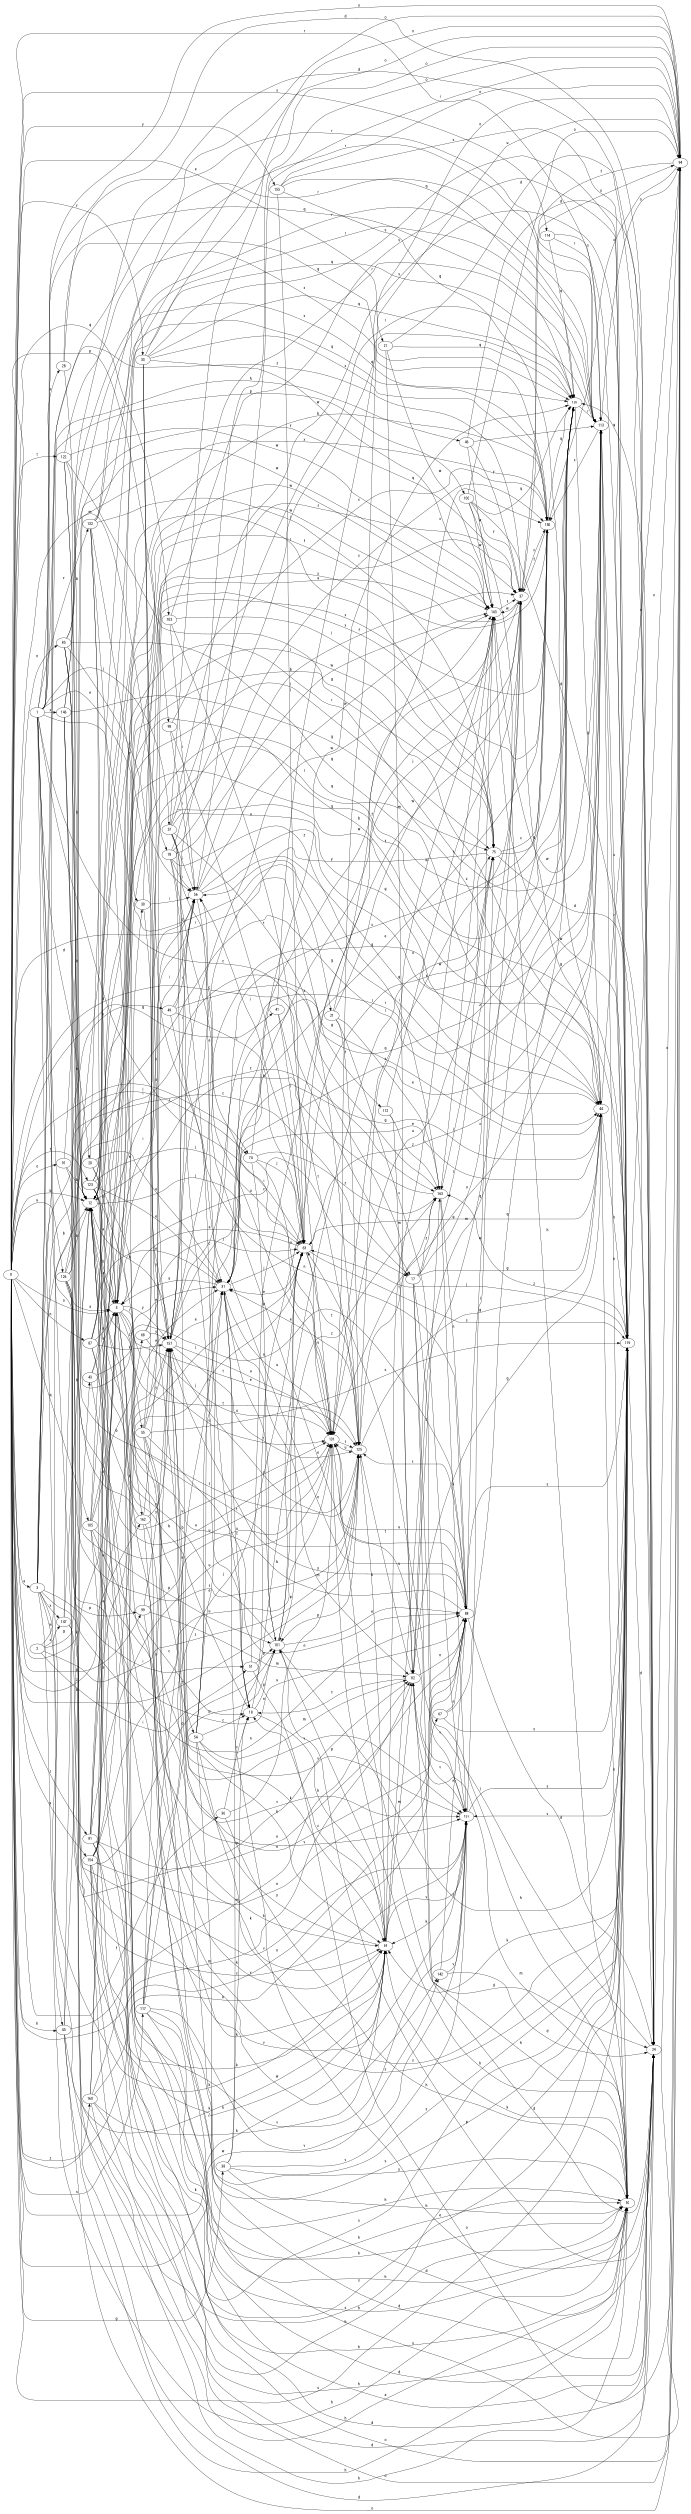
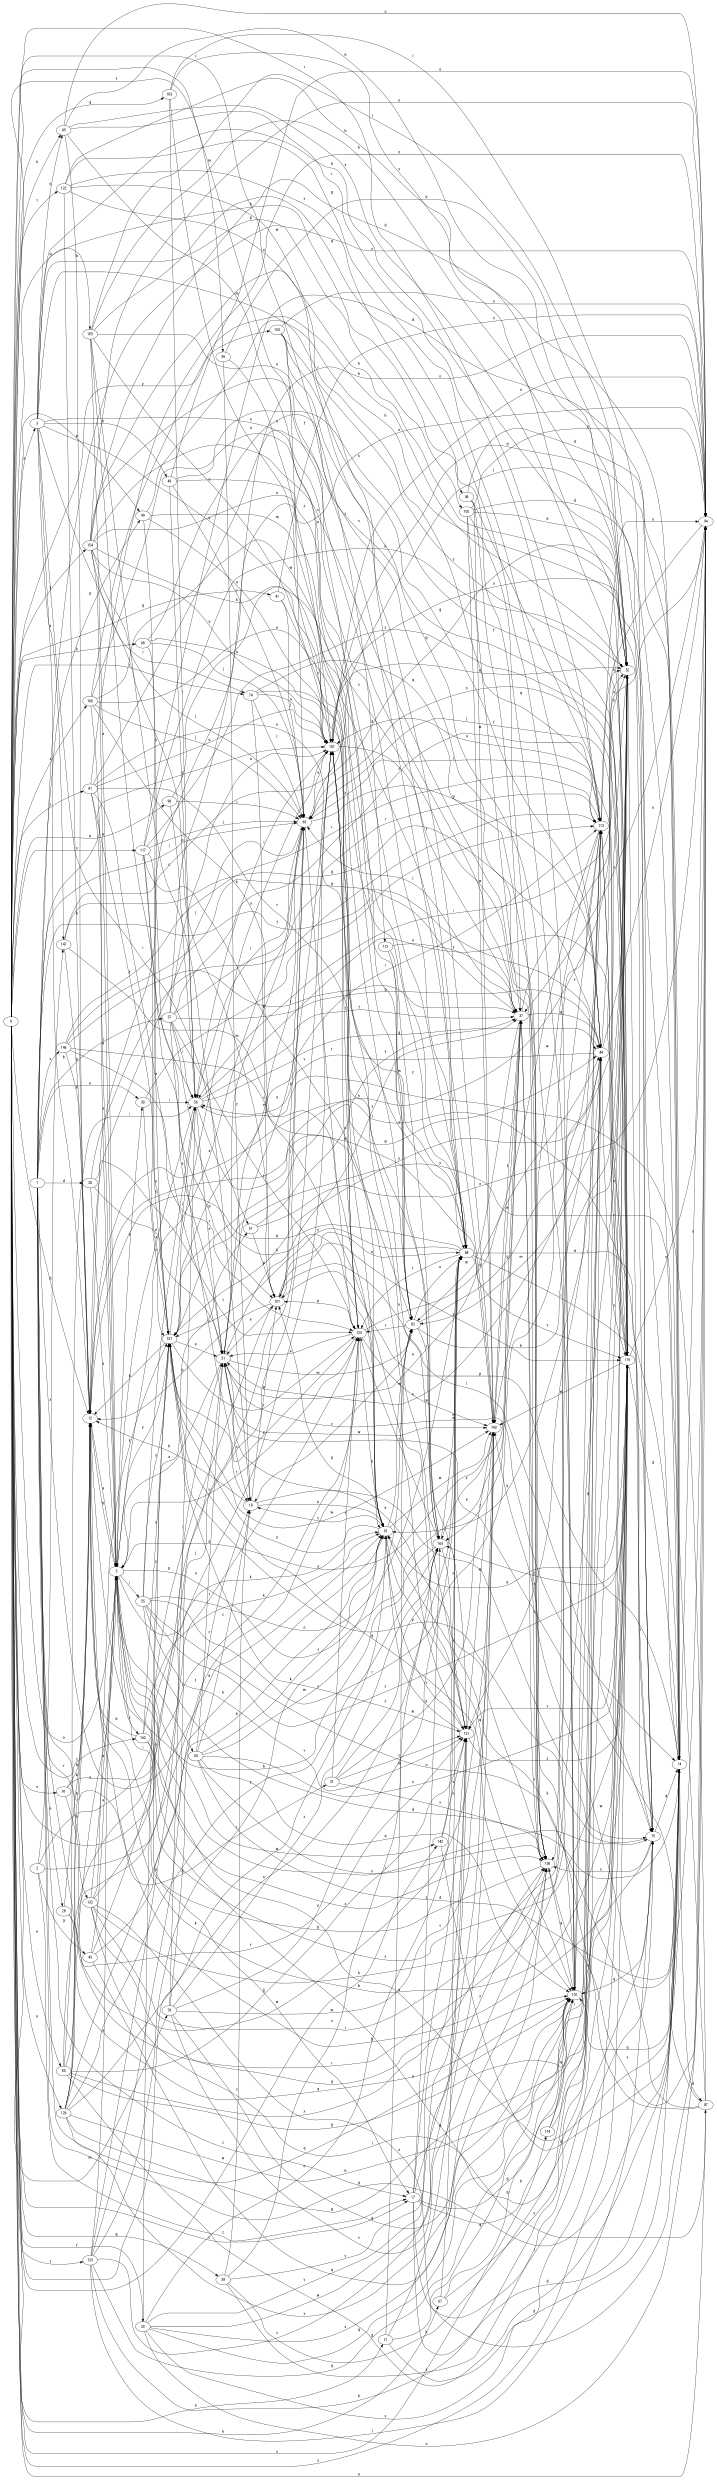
none -> (635, 1252)
(143, 1387) -> (190, 1896)
(423, 1745) -> (558, 1399)
(157, 2145) -> (682, 1936)
